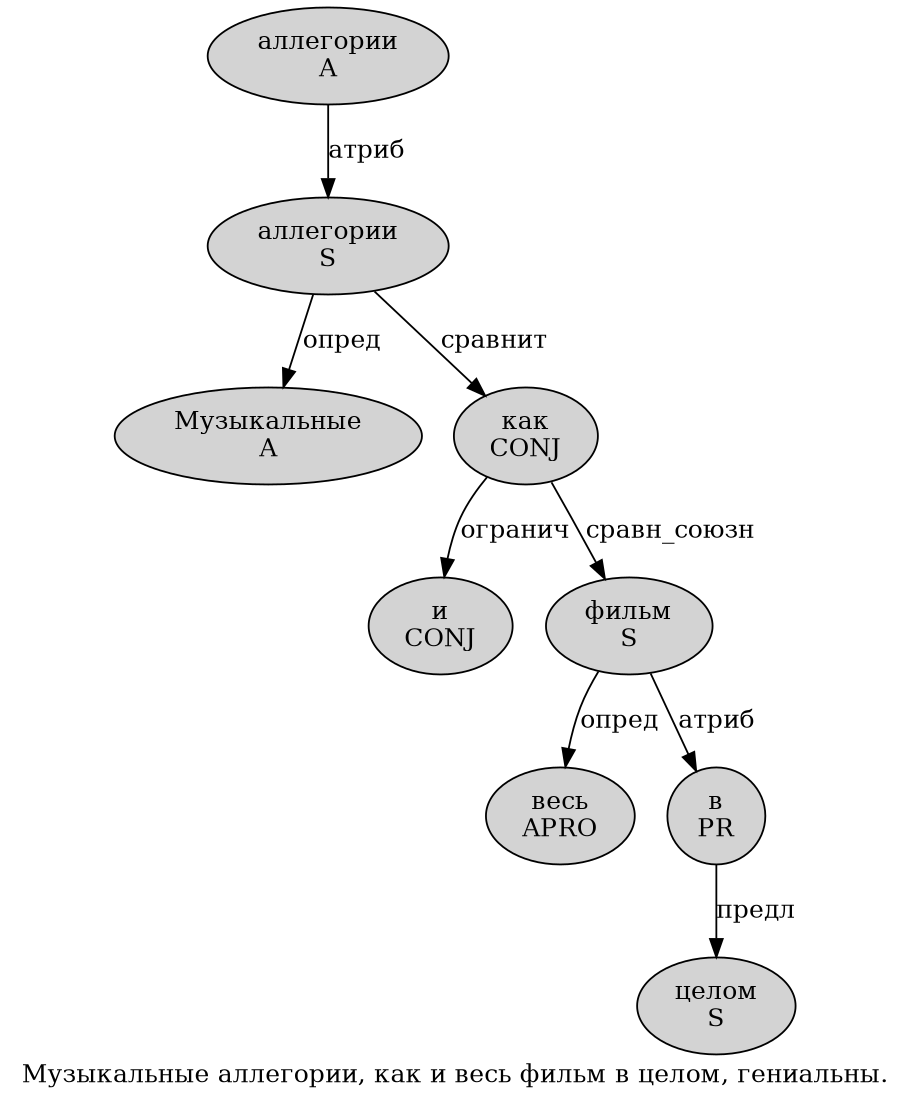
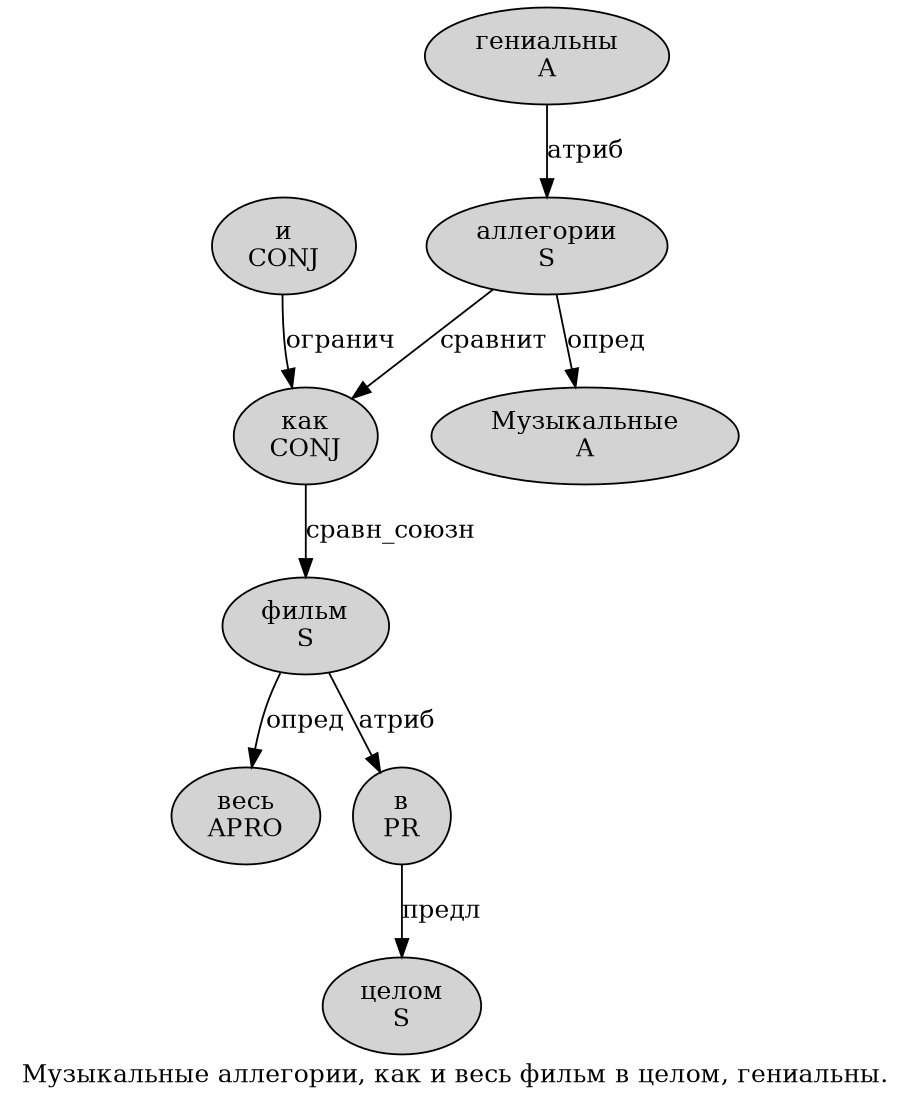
(328, 56) -> (547, 56)
(462, 515) -> (284, 332)
